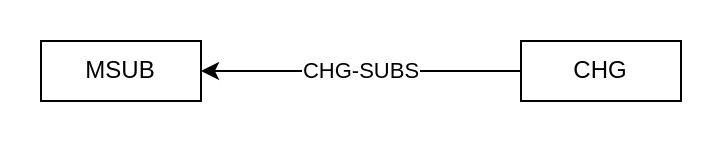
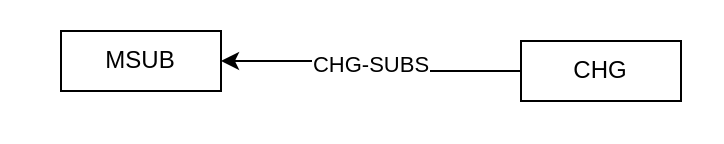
(121, 71) -> (141, 61)
